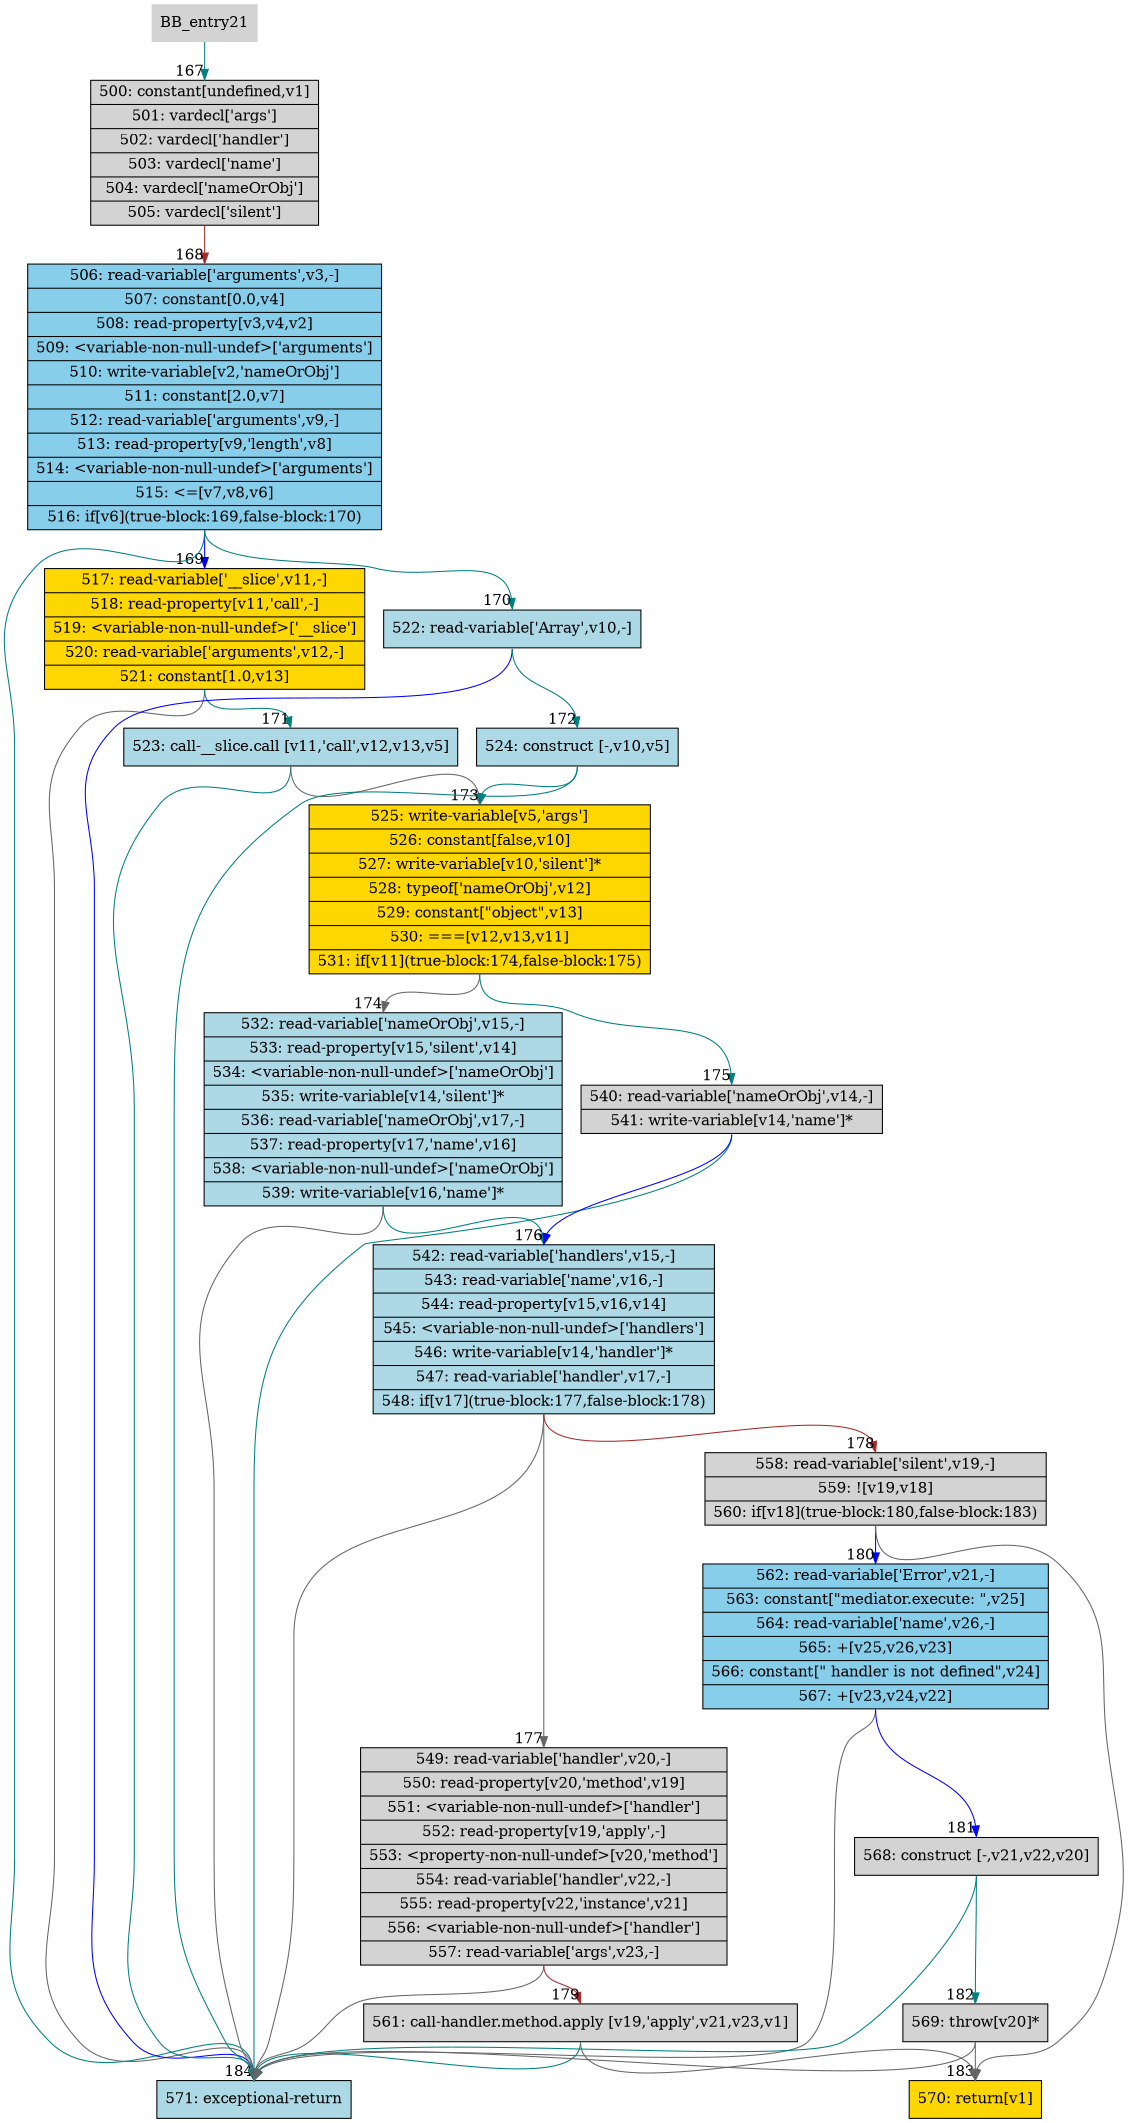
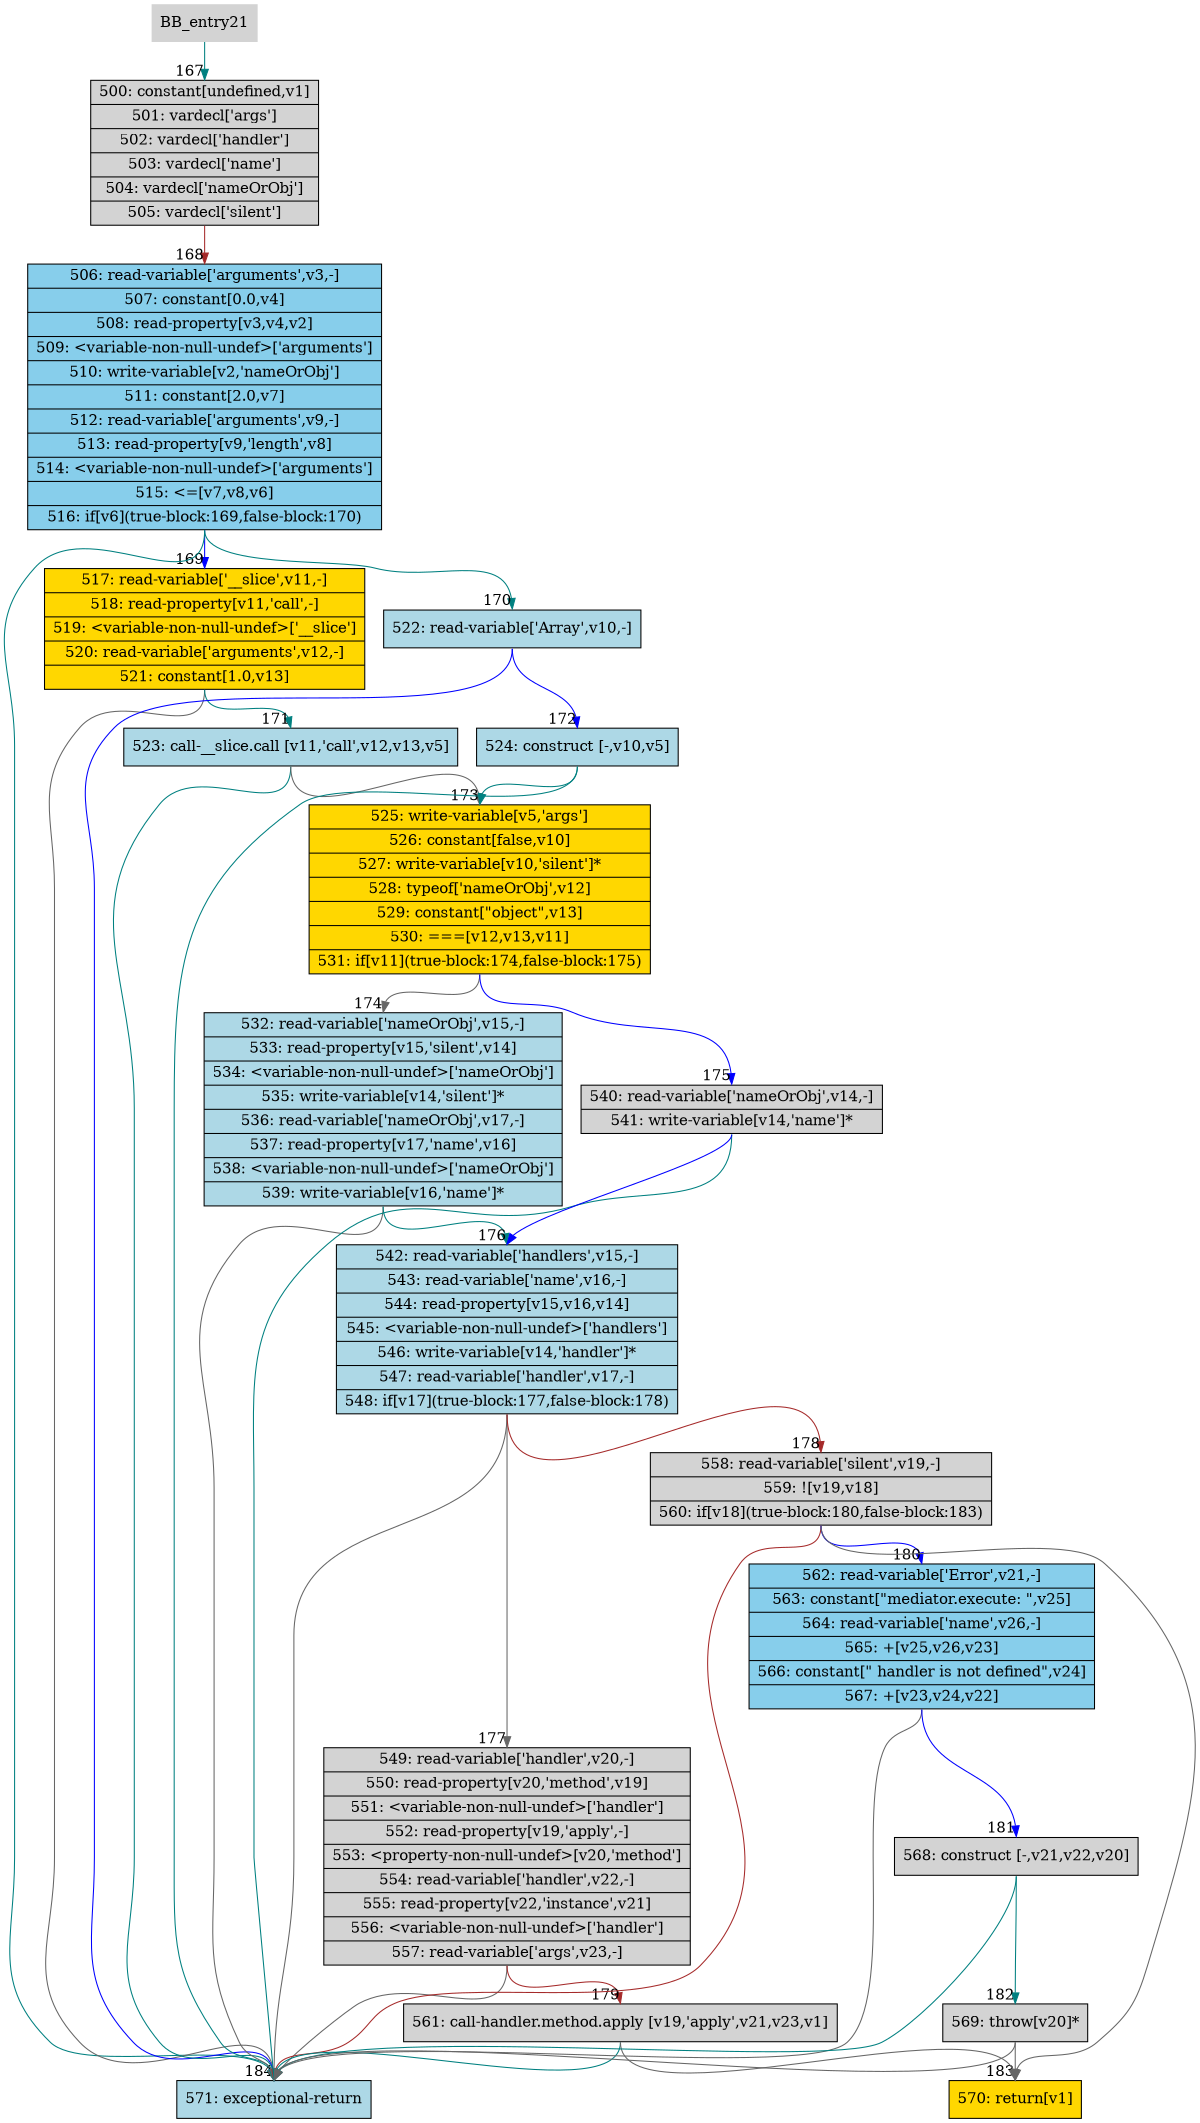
(540, 686) -> (540, 686)
(607, 1022) -> (607, 1022)
none -> (720, 1937)
